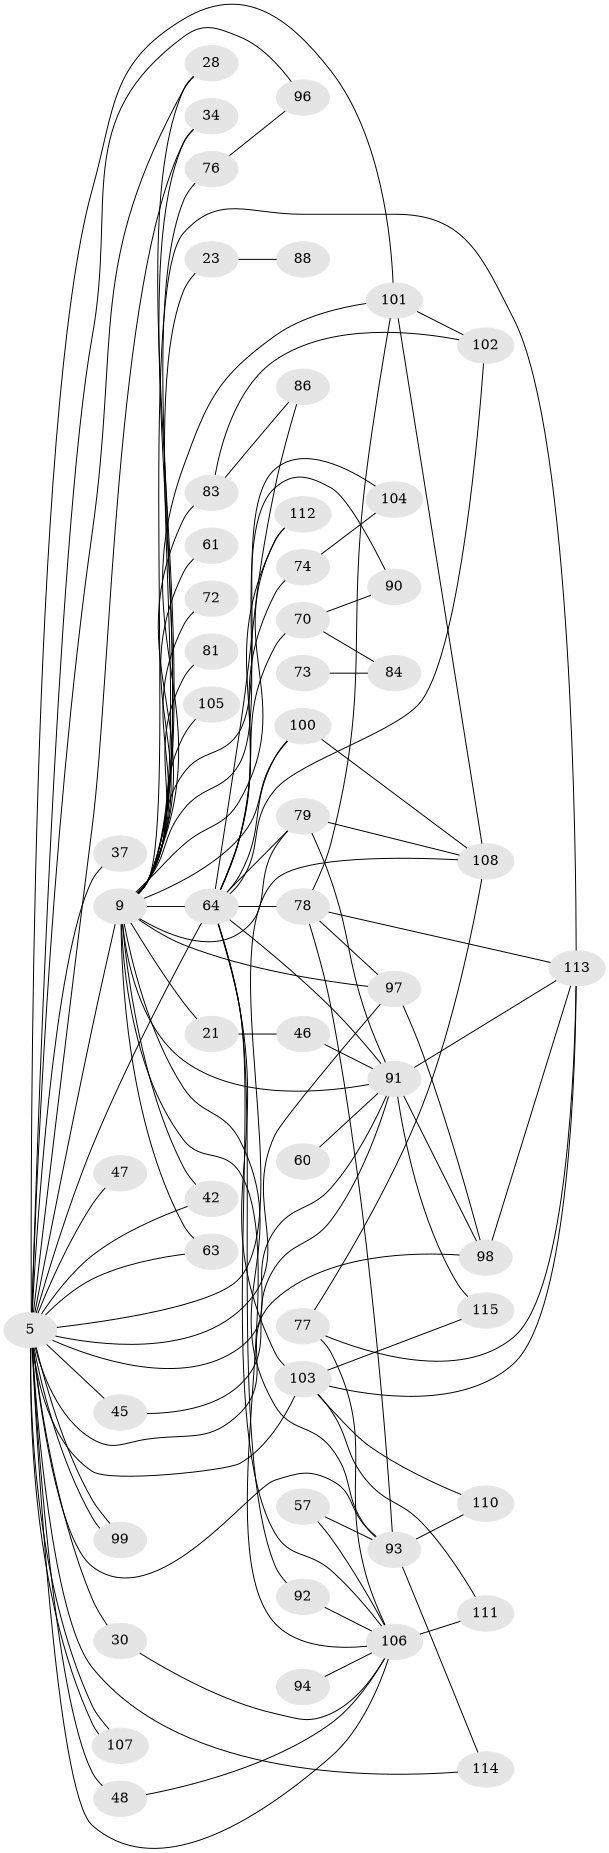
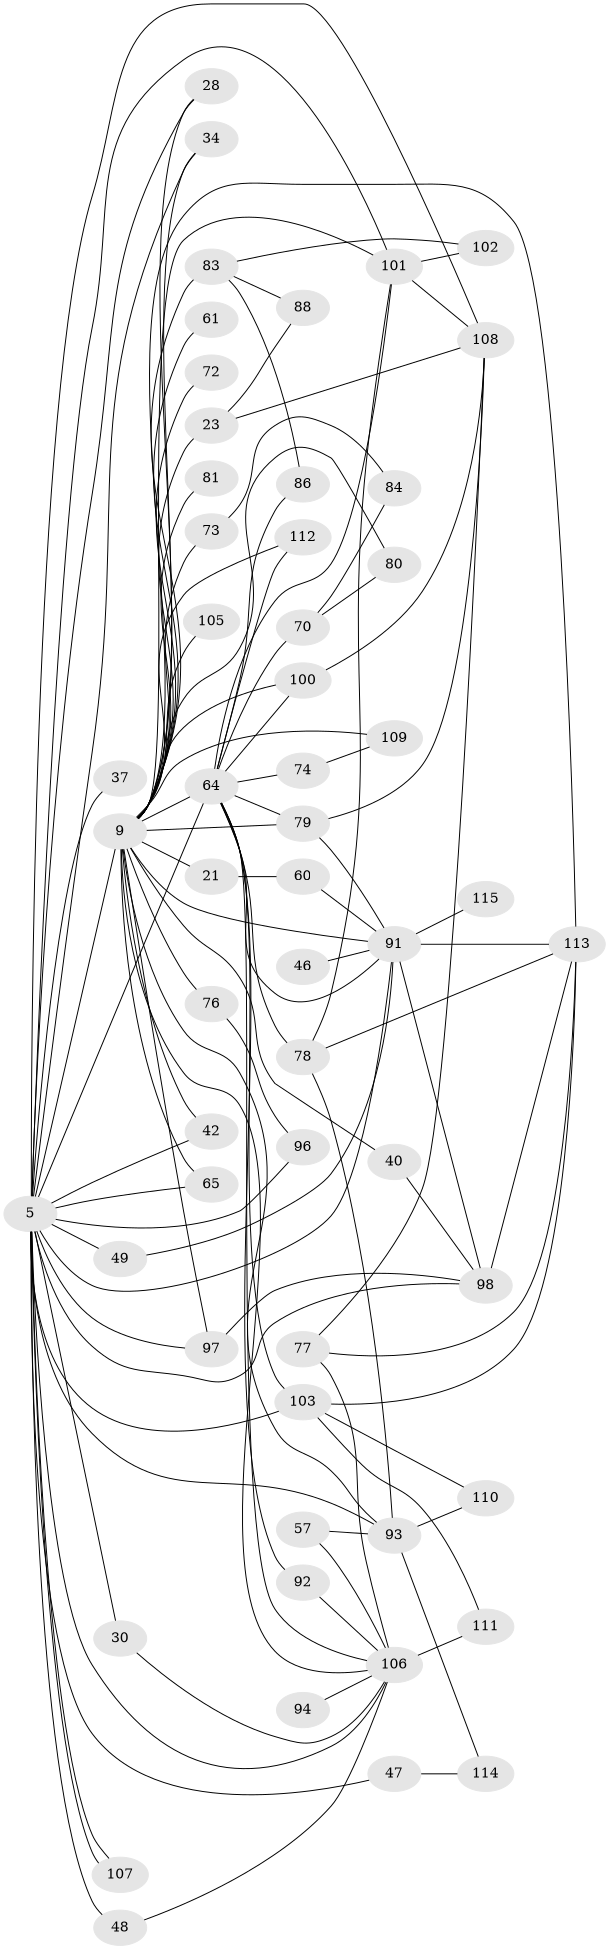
none -> (257, 287)
none -> (348, 383)
(394, 500) -> (394, 738)
(394, 587) -> (394, 565)
(434, 675) -> (340, 546)
none -> (167, 682)
(356, 955) -> none
(259, 1034) -> (257, 877)
none -> (394, 1162)
(212, 1252) -> (212, 1185)
(395, 1345) -> none
(120, 1412) -> (120, 1259)
(120, 1540) -> none
(116, 1691) -> (439, 1774)
